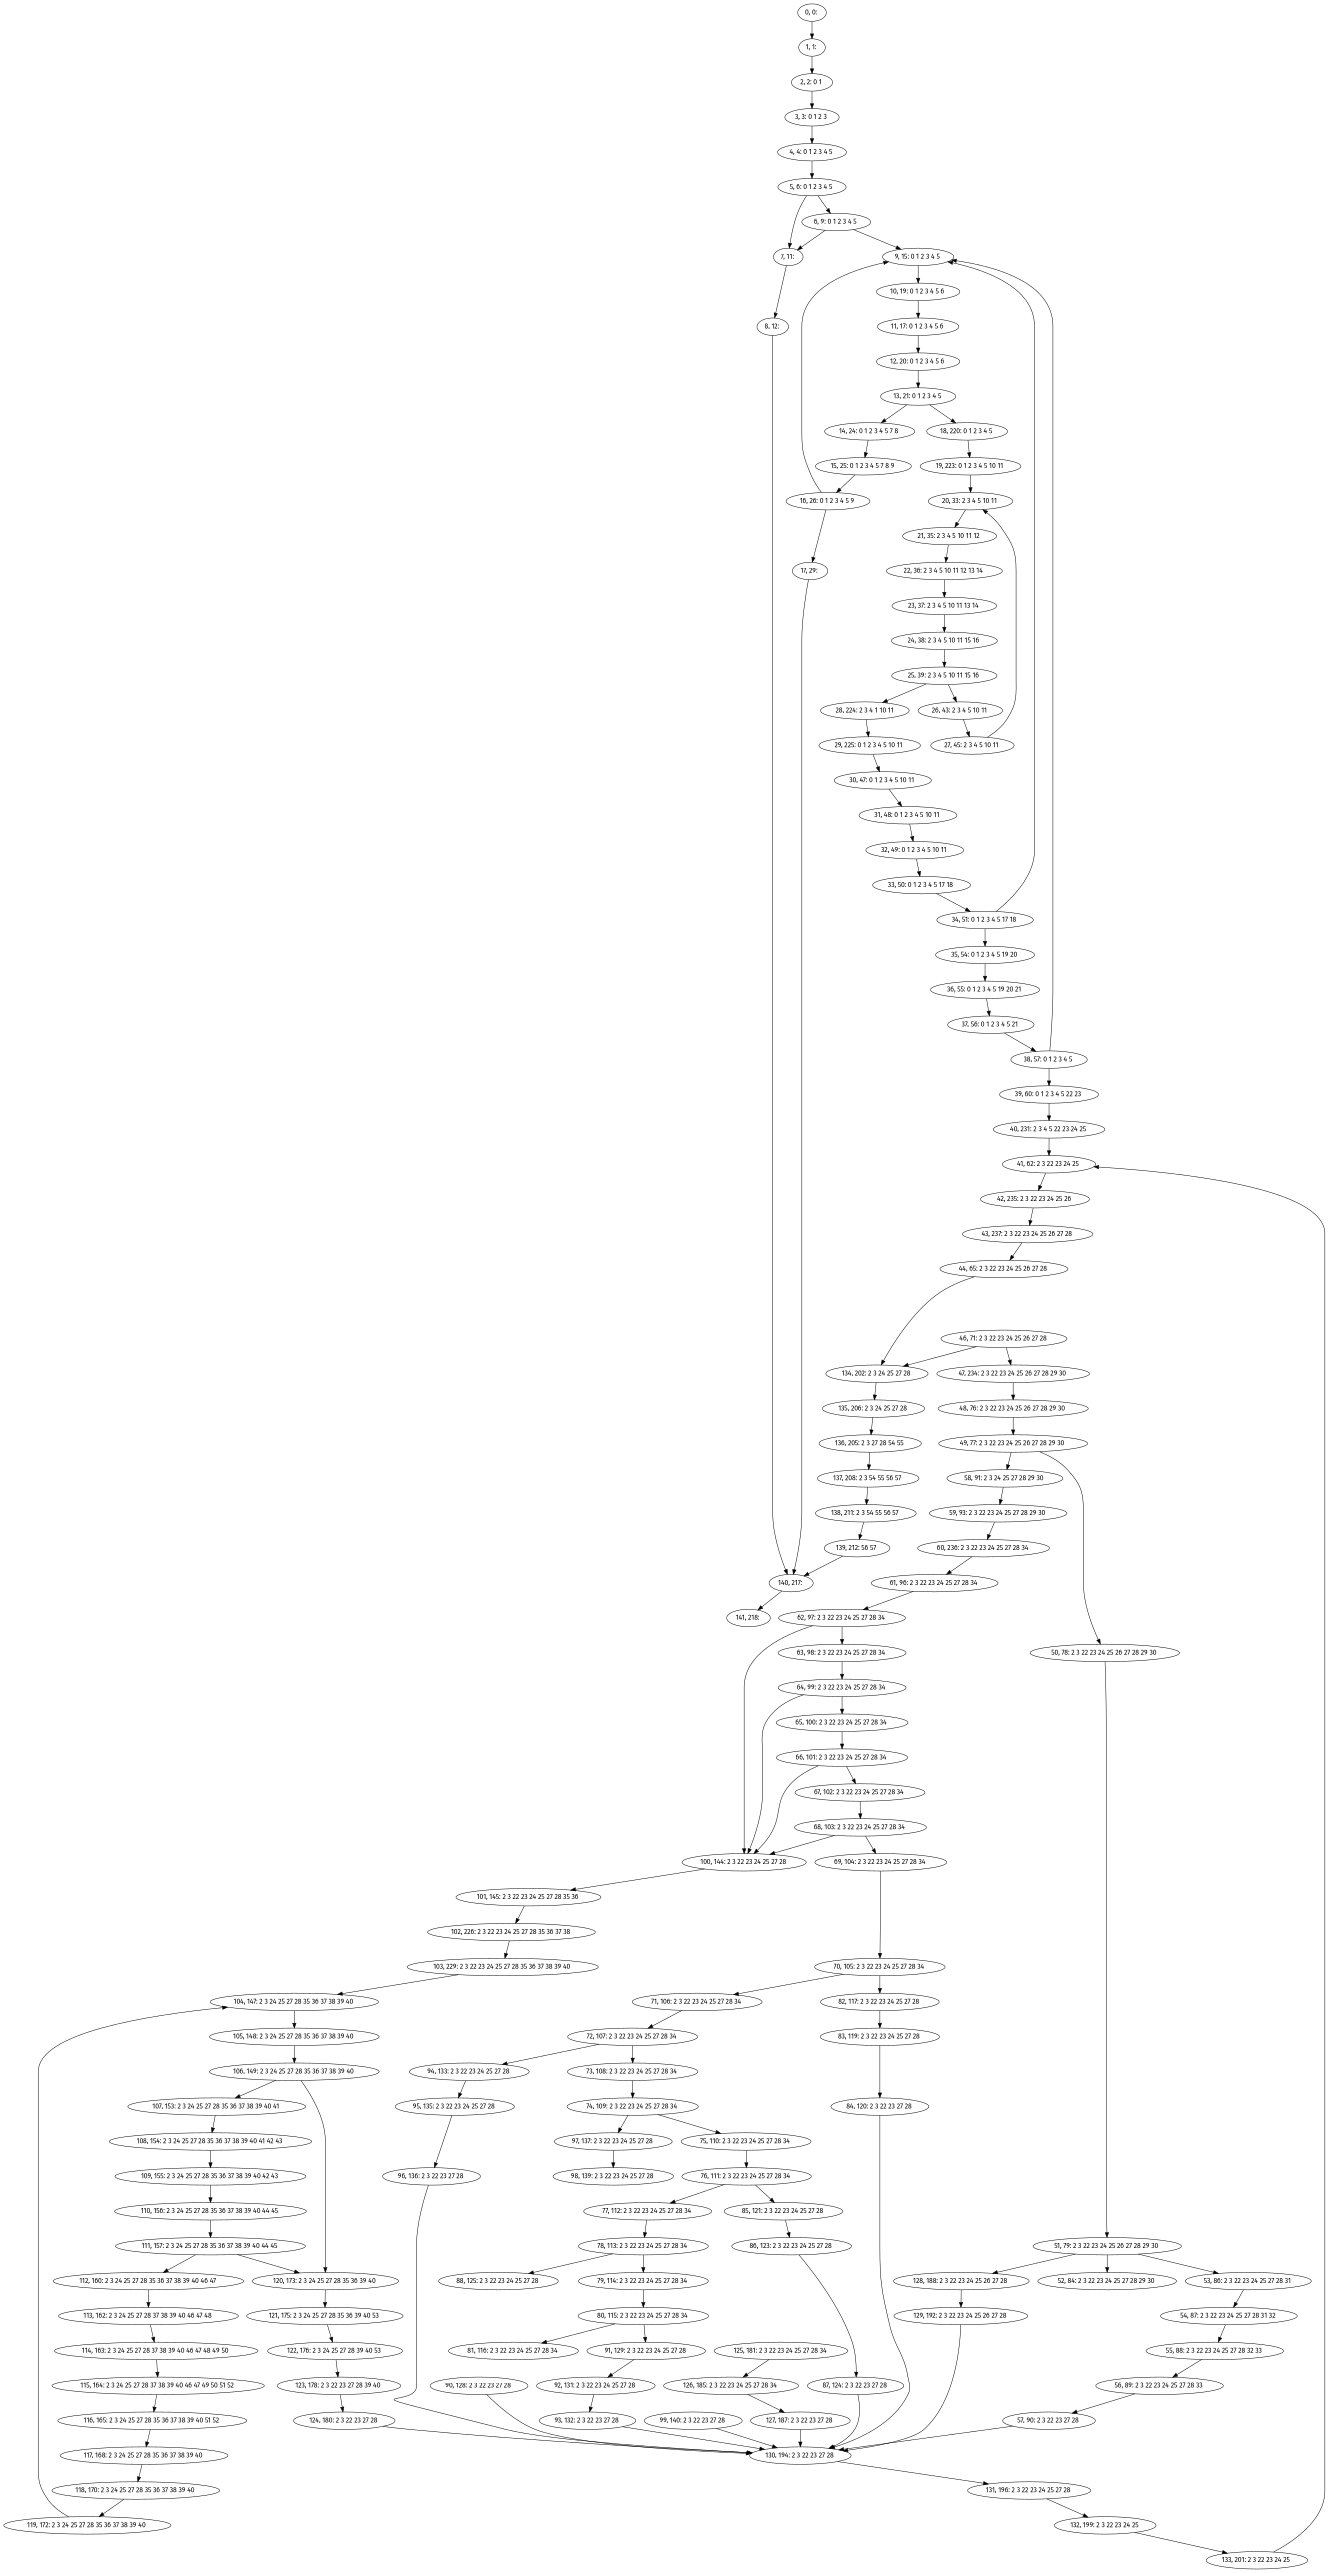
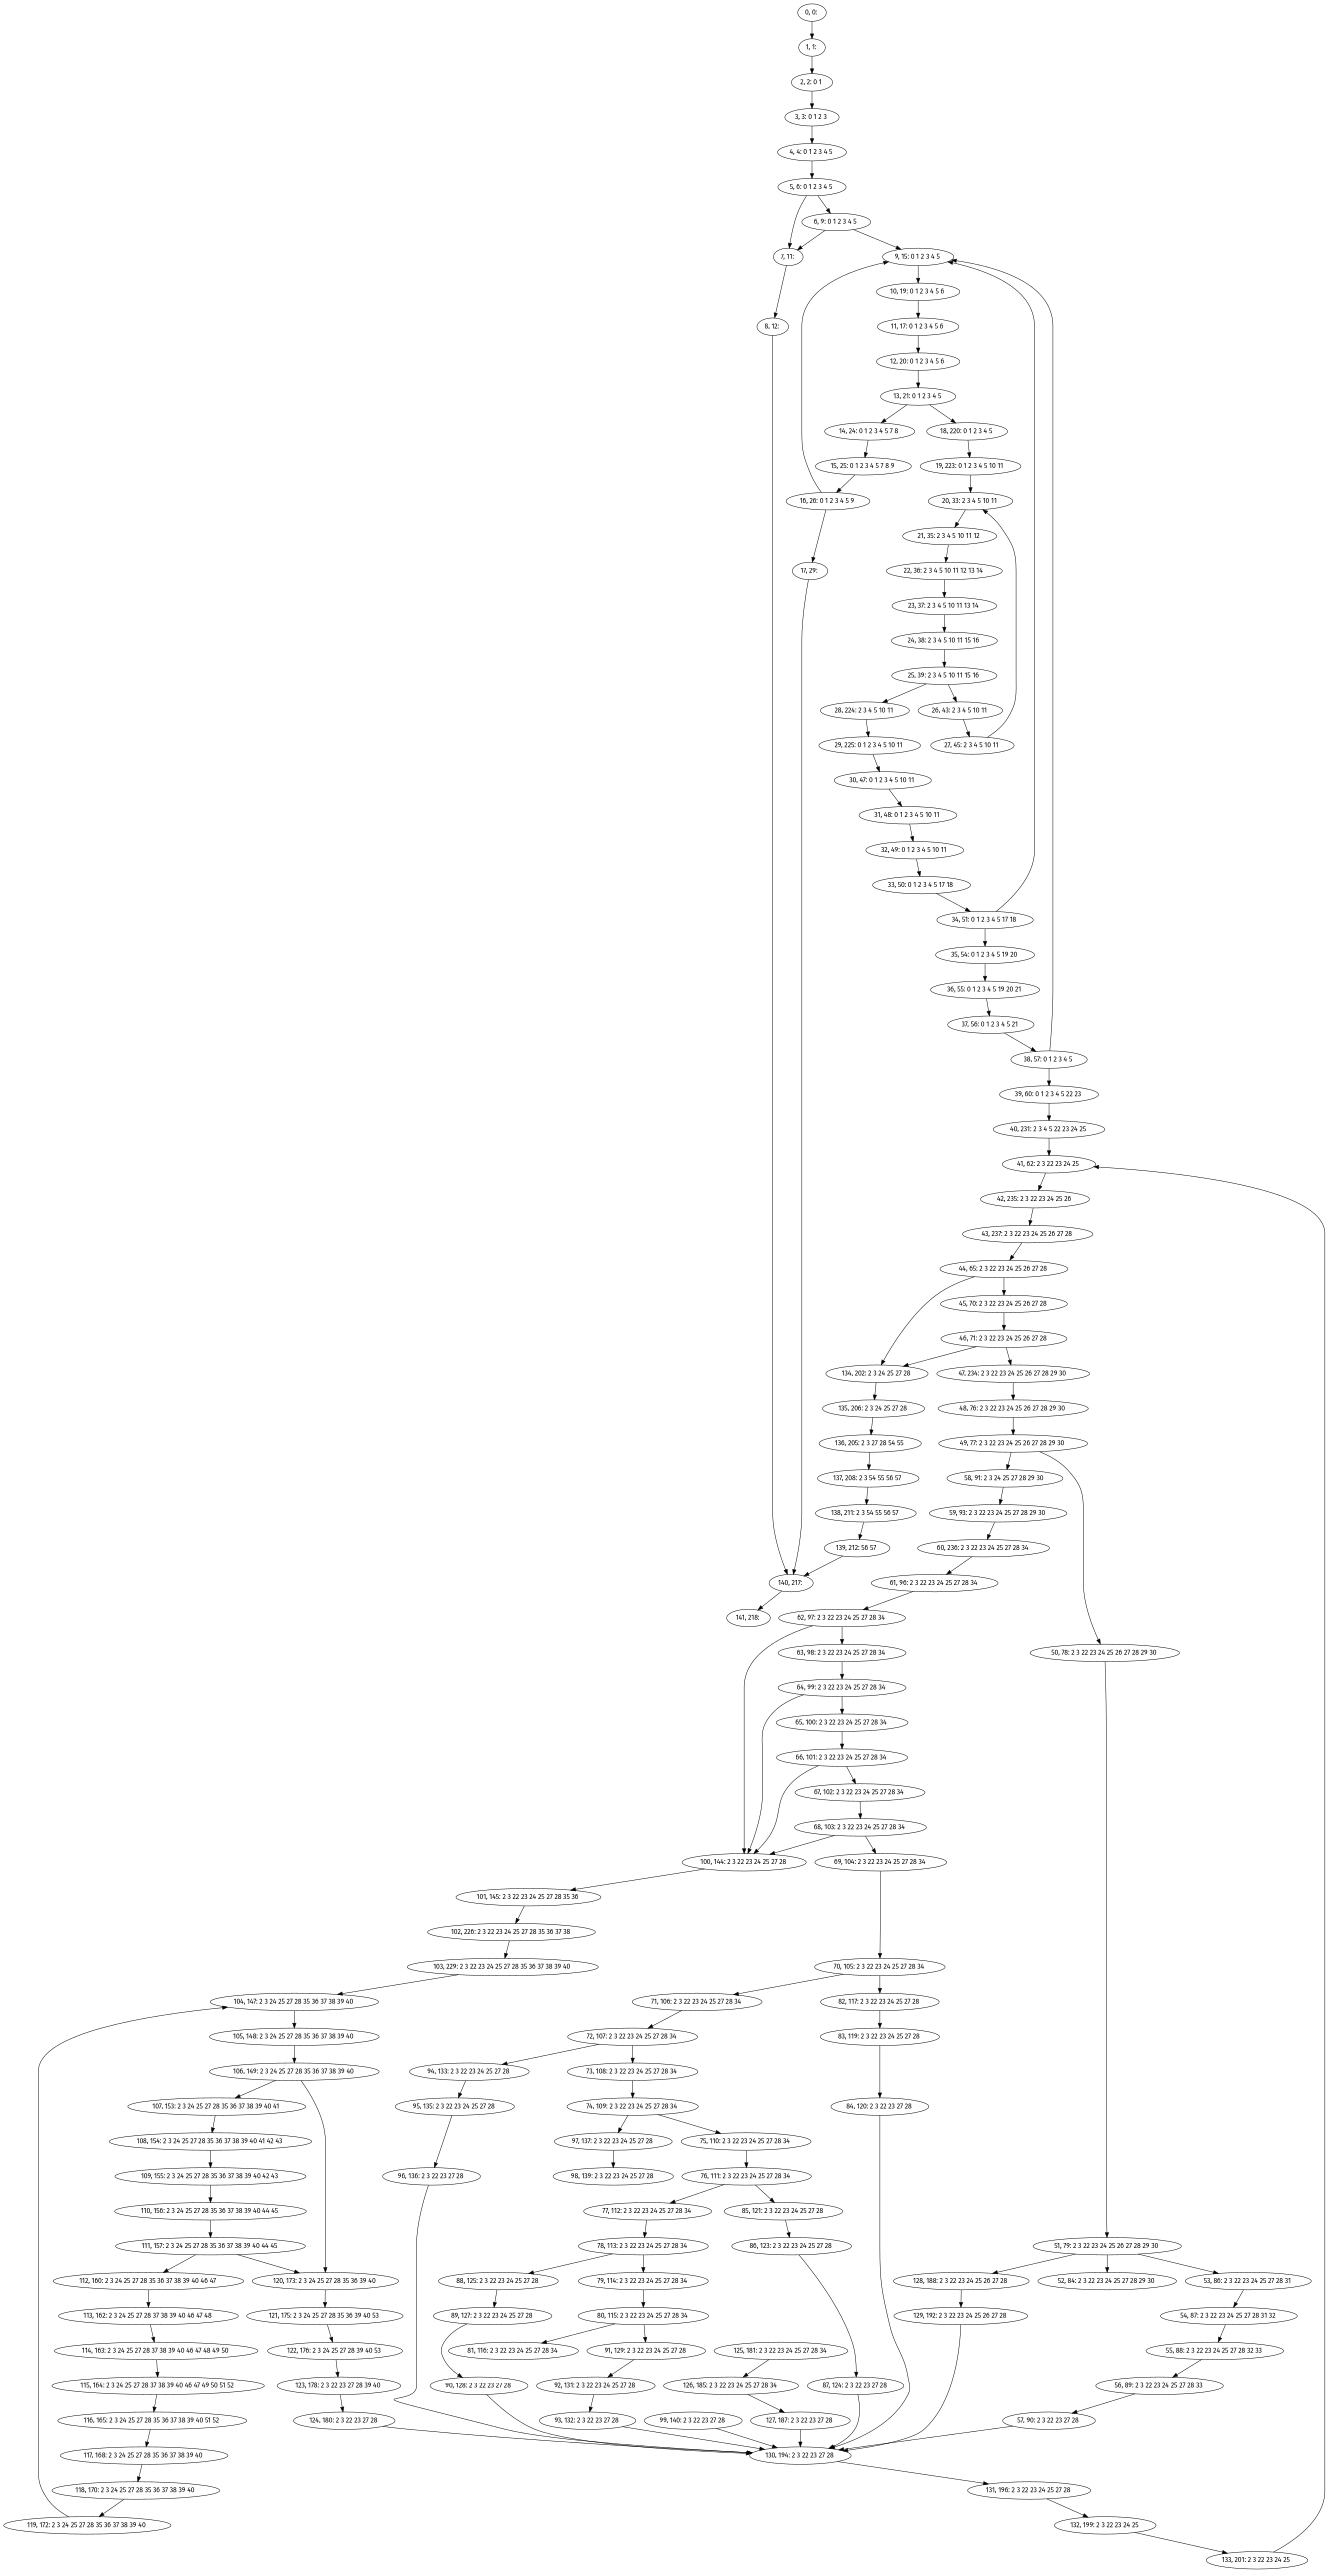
(865, 711) -> (865, 711)
none -> (1004, 1304)
none -> (493, 2316)
